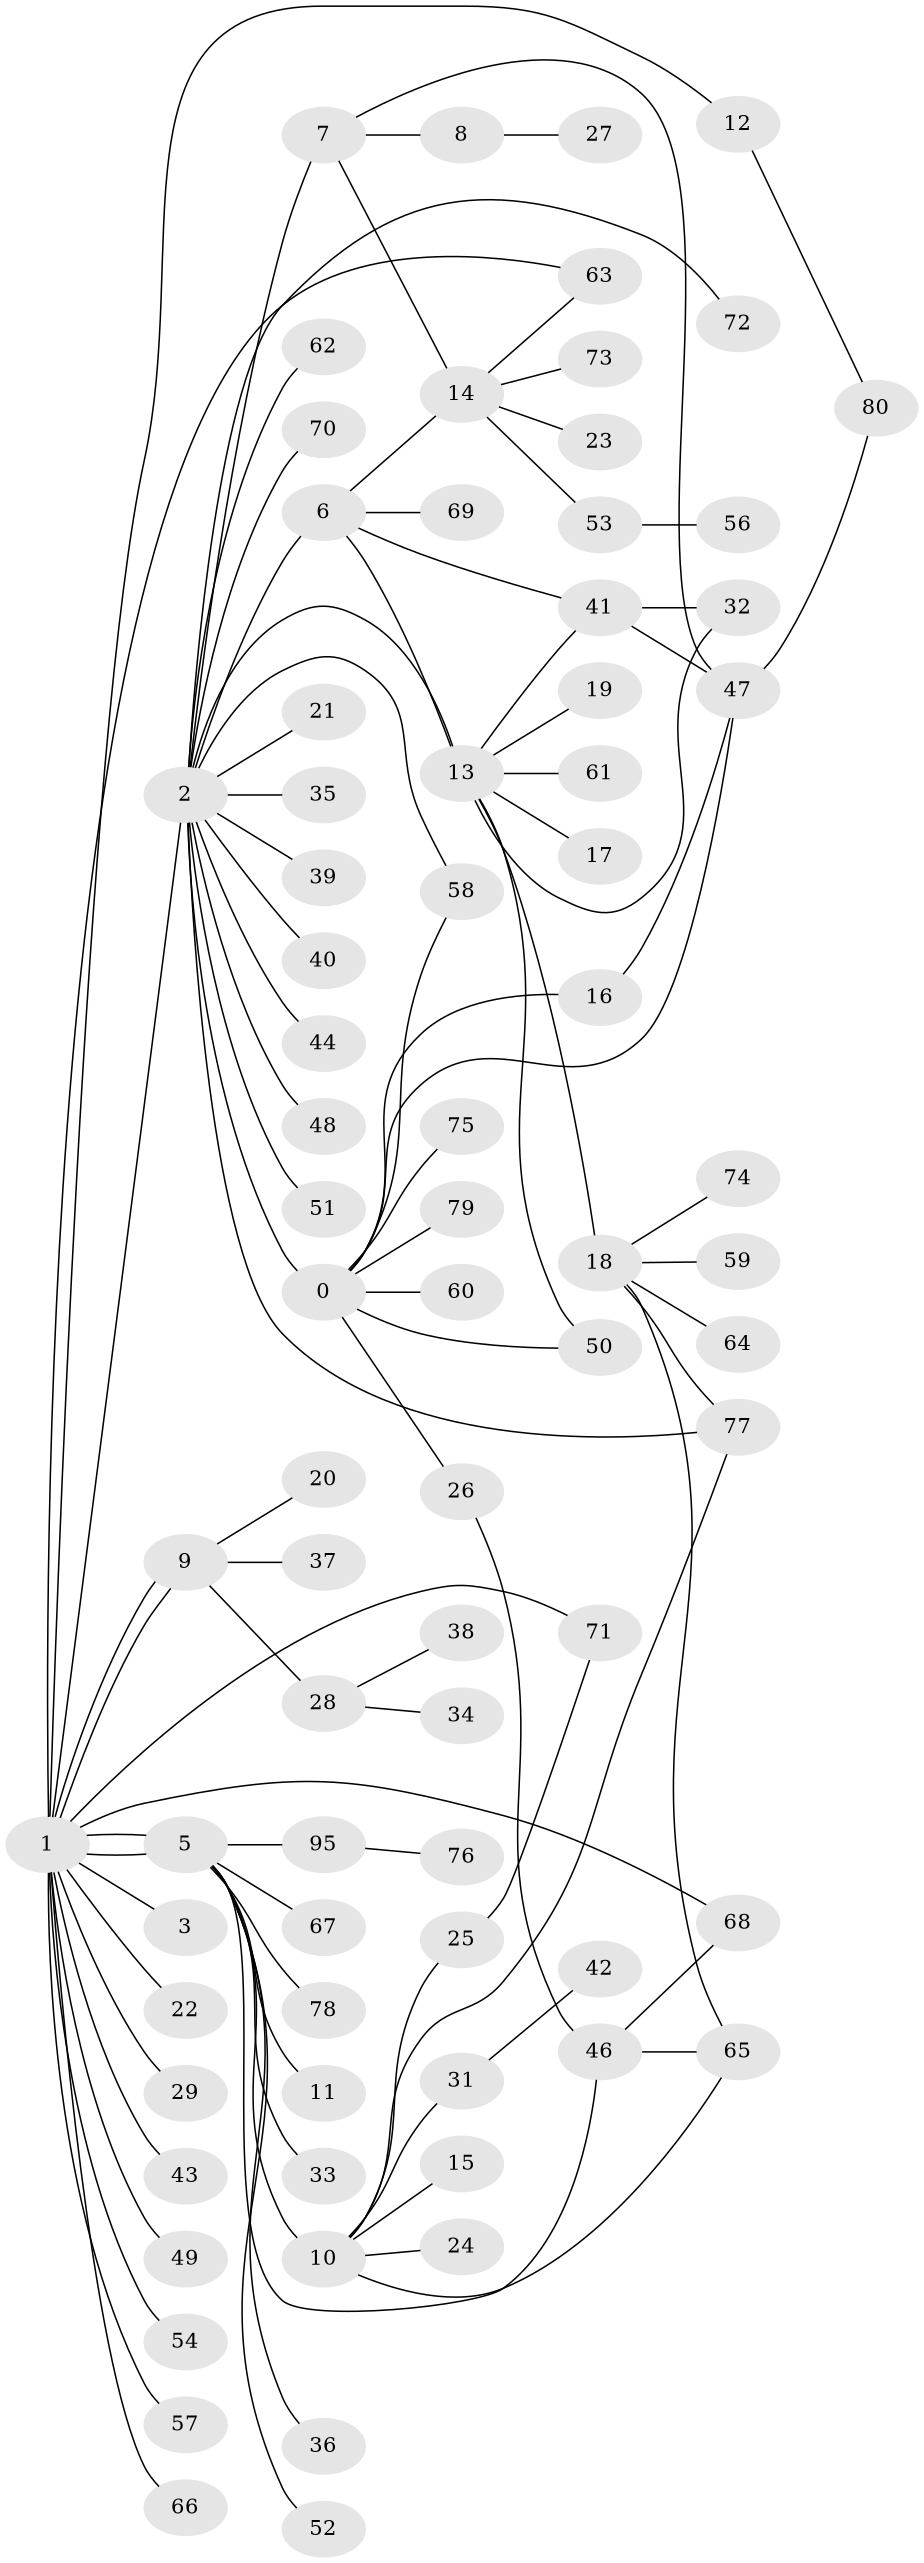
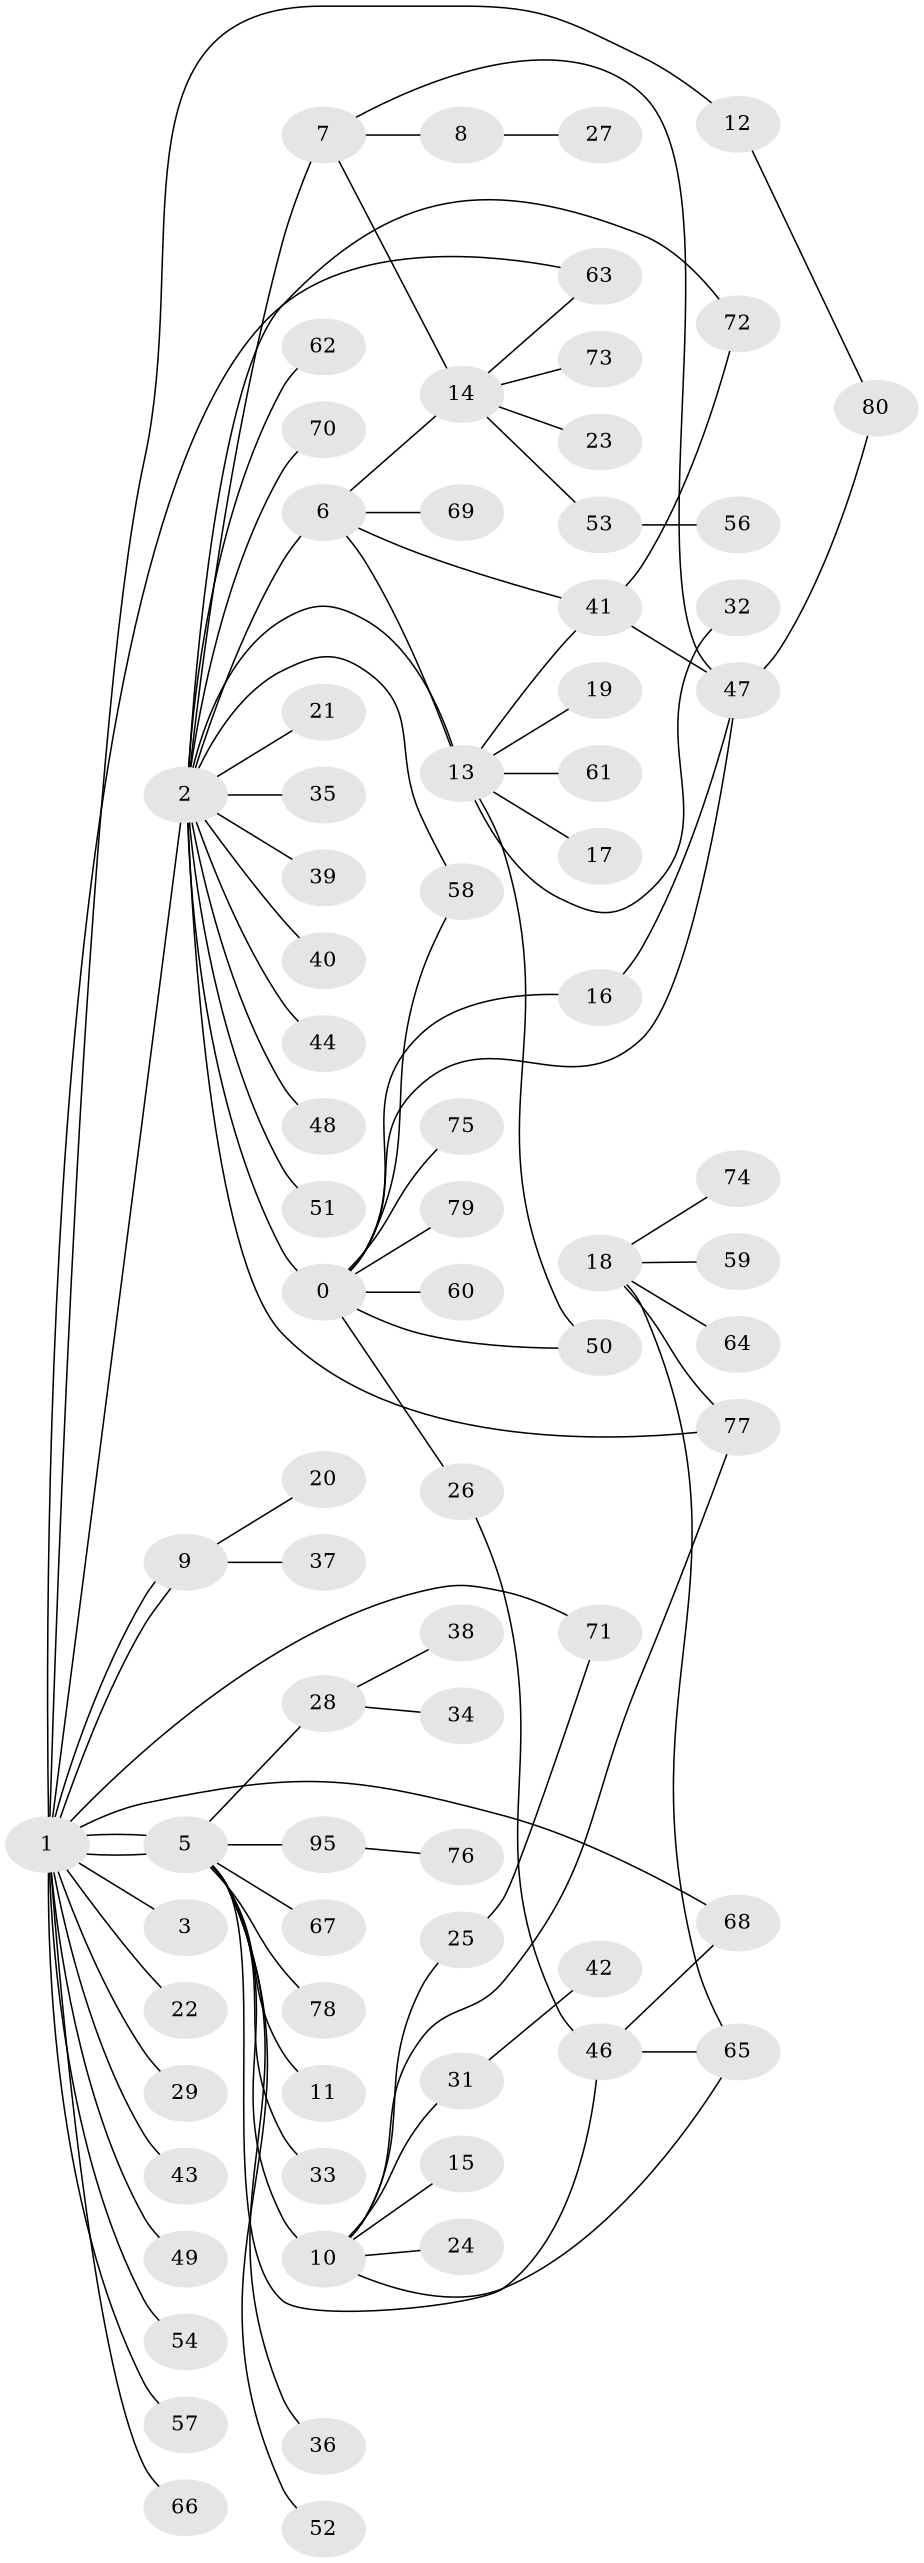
(669, 608) -> (691, 468)
(552, 1013) -> none
(255, 1633) -> (255, 1774)
